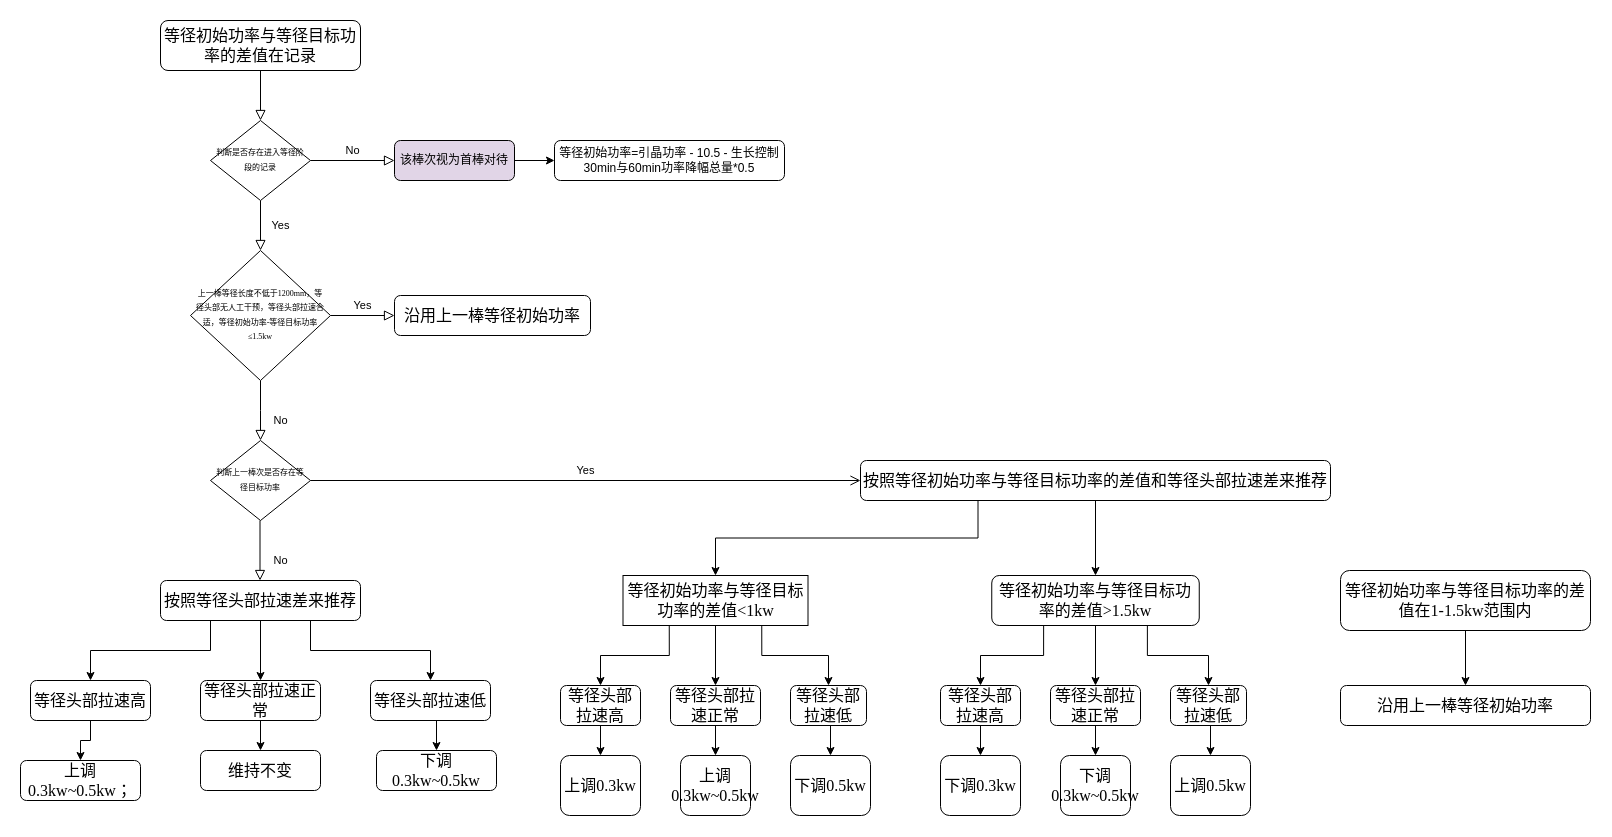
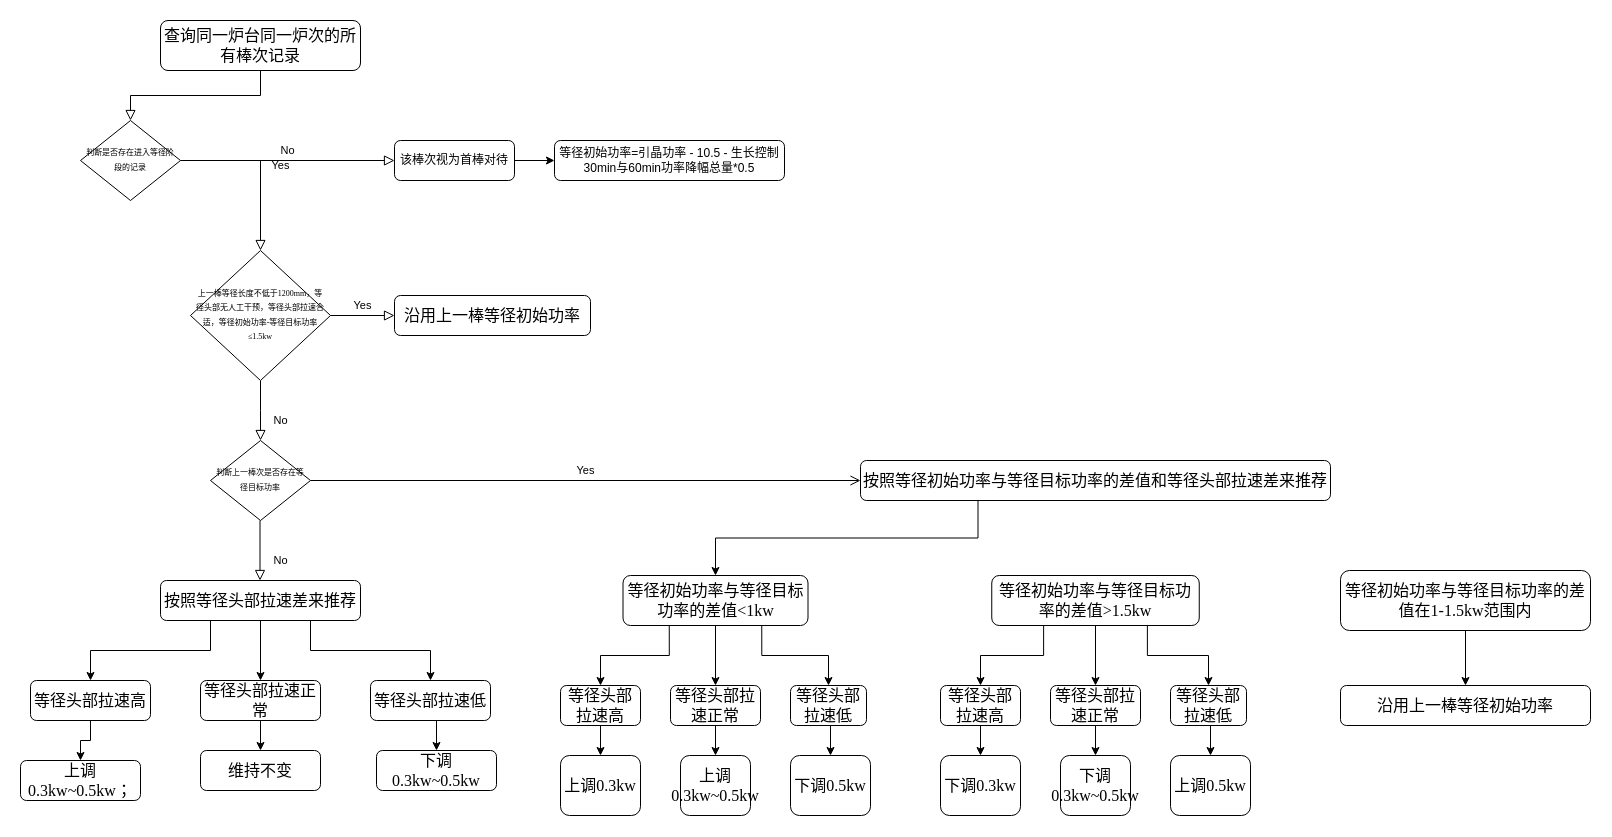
(261, 46) -> (261, 46)
(261, 161) -> (131, 161)
(455, 161) -> (455, 161)
(1096, 535) -> none
(716, 601) -> (716, 601)
